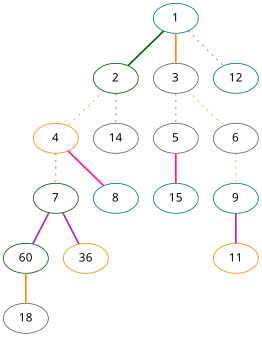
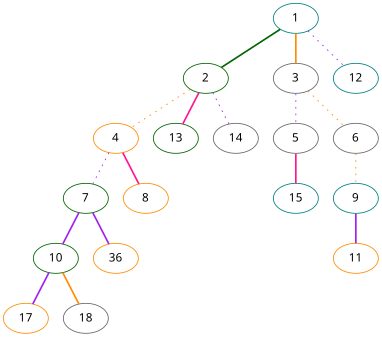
none -> (176, 138)
(116, 198) -> (146, 198)
(26, 258) -> (56, 258)
none -> (26, 318)
